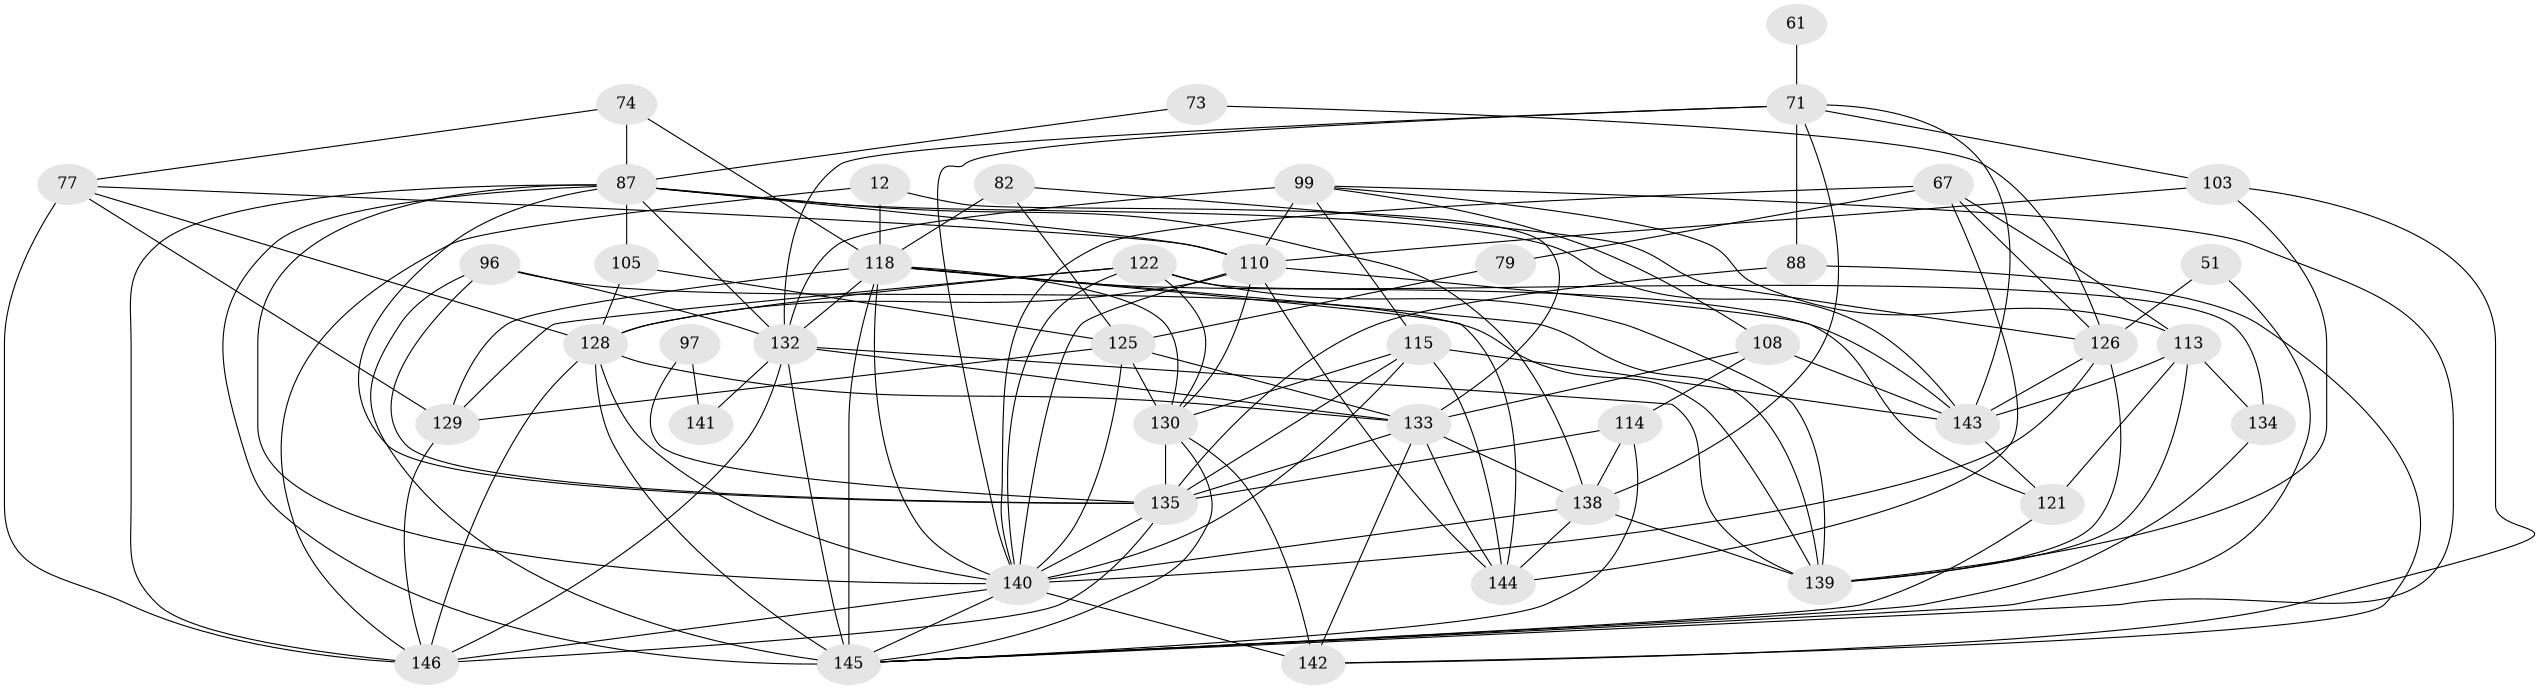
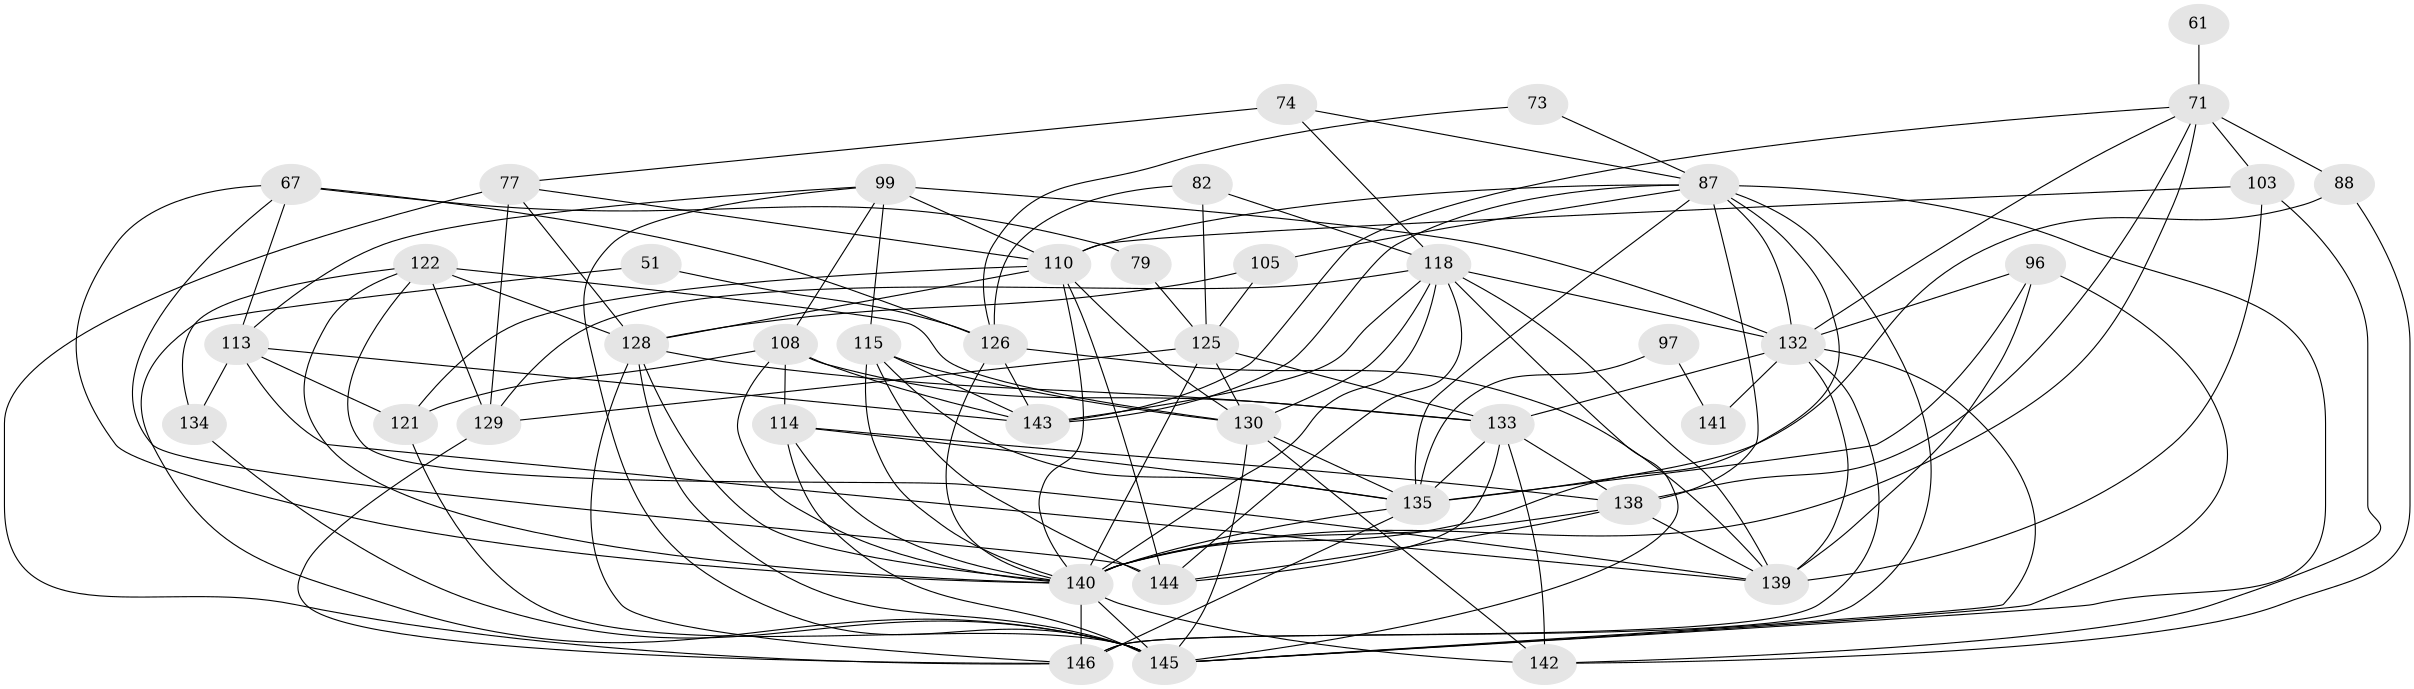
(880, 184) -> none
(2010, 465) -> (608, 375)
none -> (806, 513)
none -> (886, 531)
